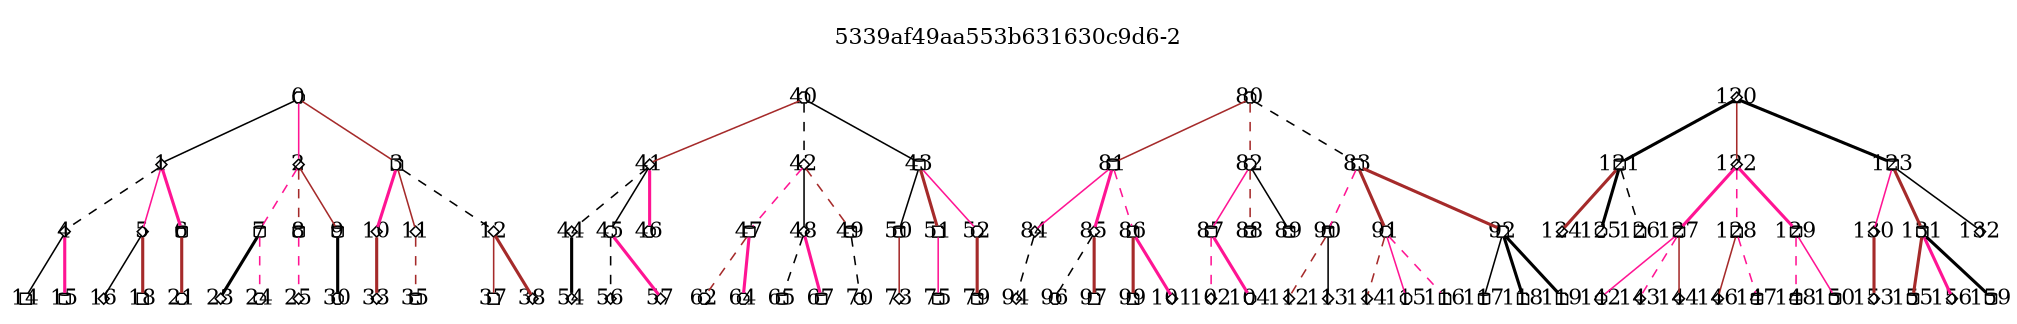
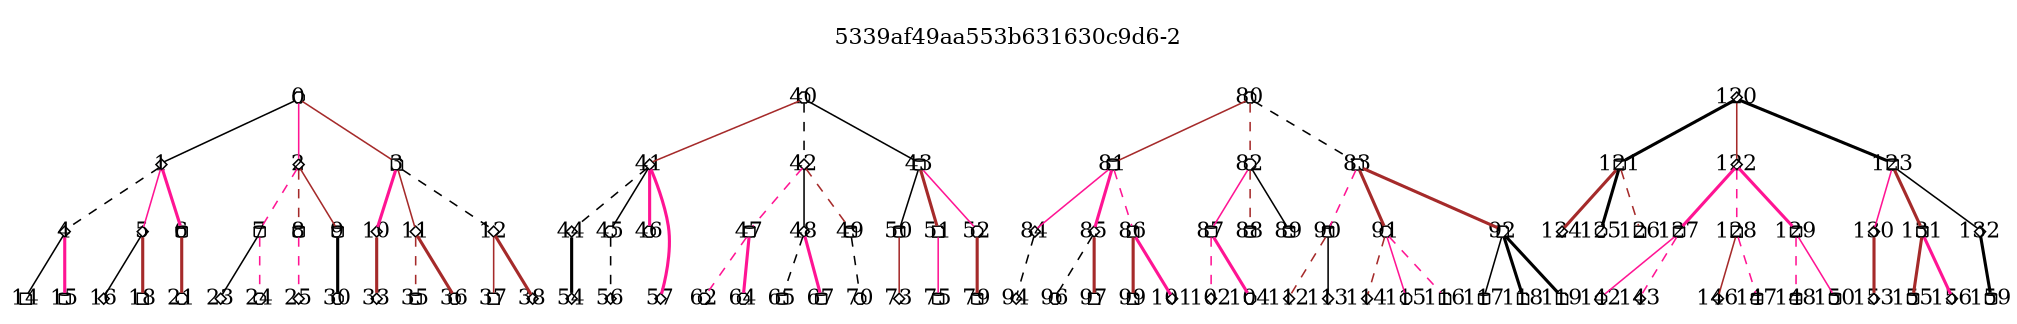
(1630, 198) -> (1630, 198)
(727, 265) -> (727, 265)
(1956, 265) -> (1985, 265)
(240, 266) -> (240, 266)
(636, 266) -> (669, 231)
none -> (455, 299)
(1679, 299) -> none
